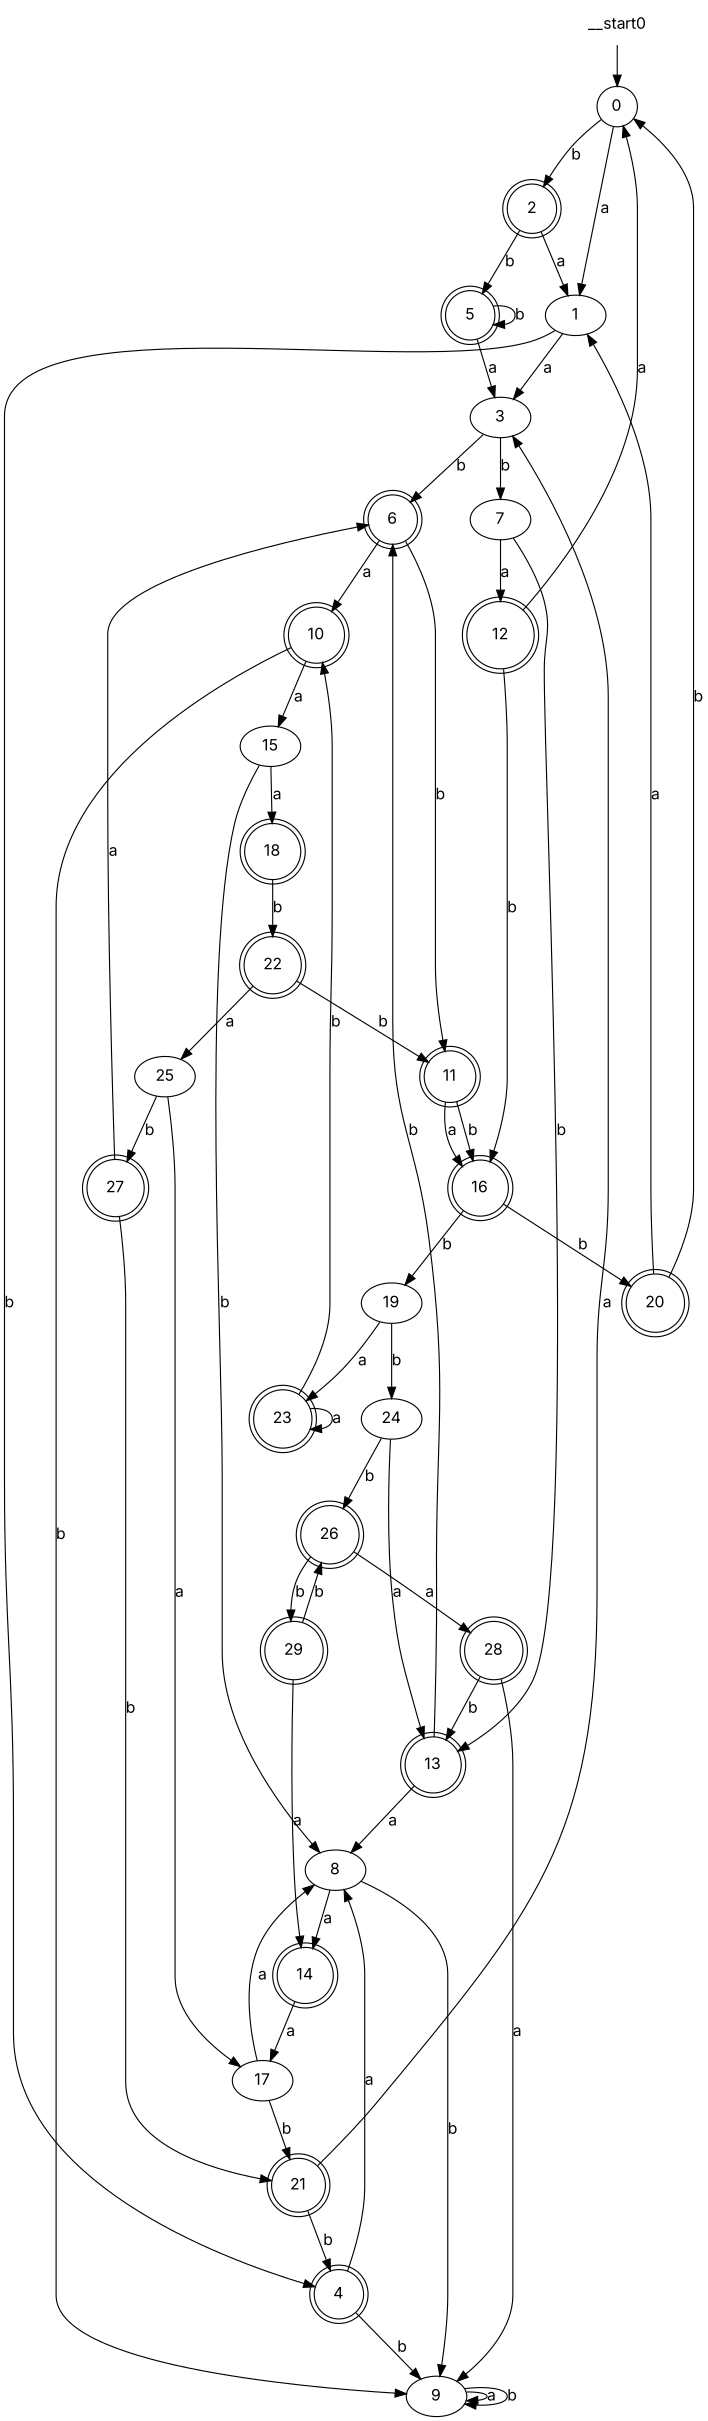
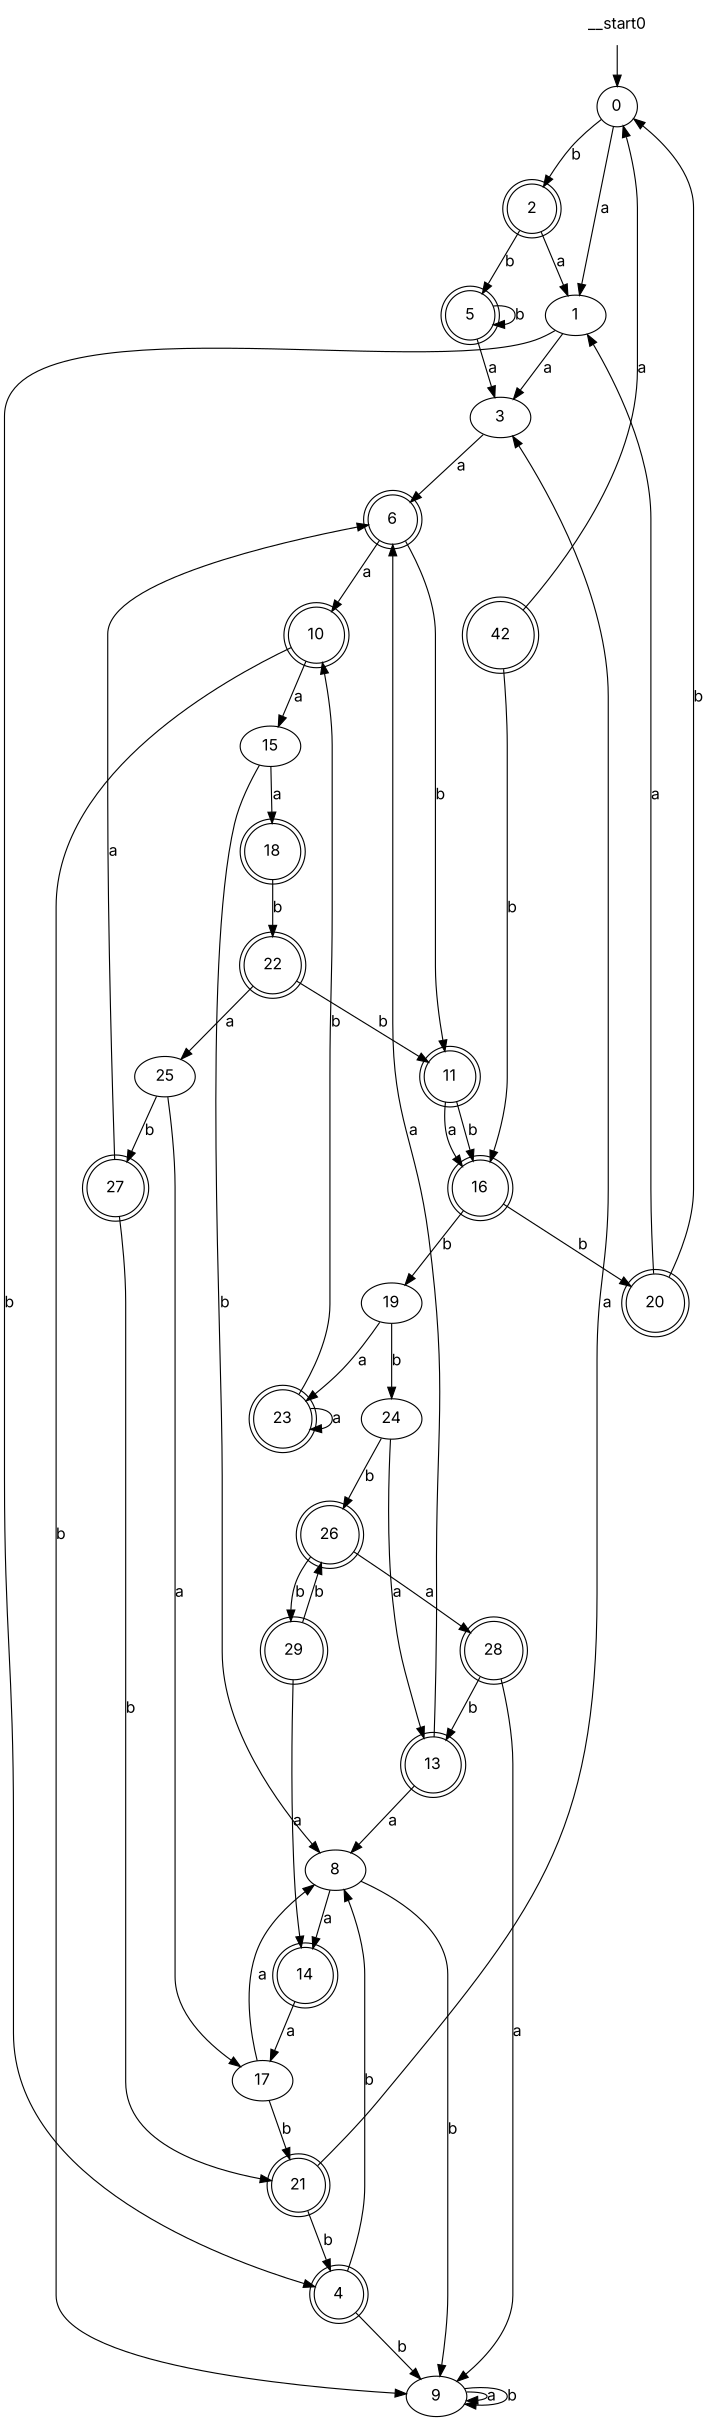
(461, 466) -> (461, 466)
(501, 520) -> none
(501, 635) -> (501, 635)
(414, 1131) -> (414, 1131)
(369, 2081) -> (369, 2081)
